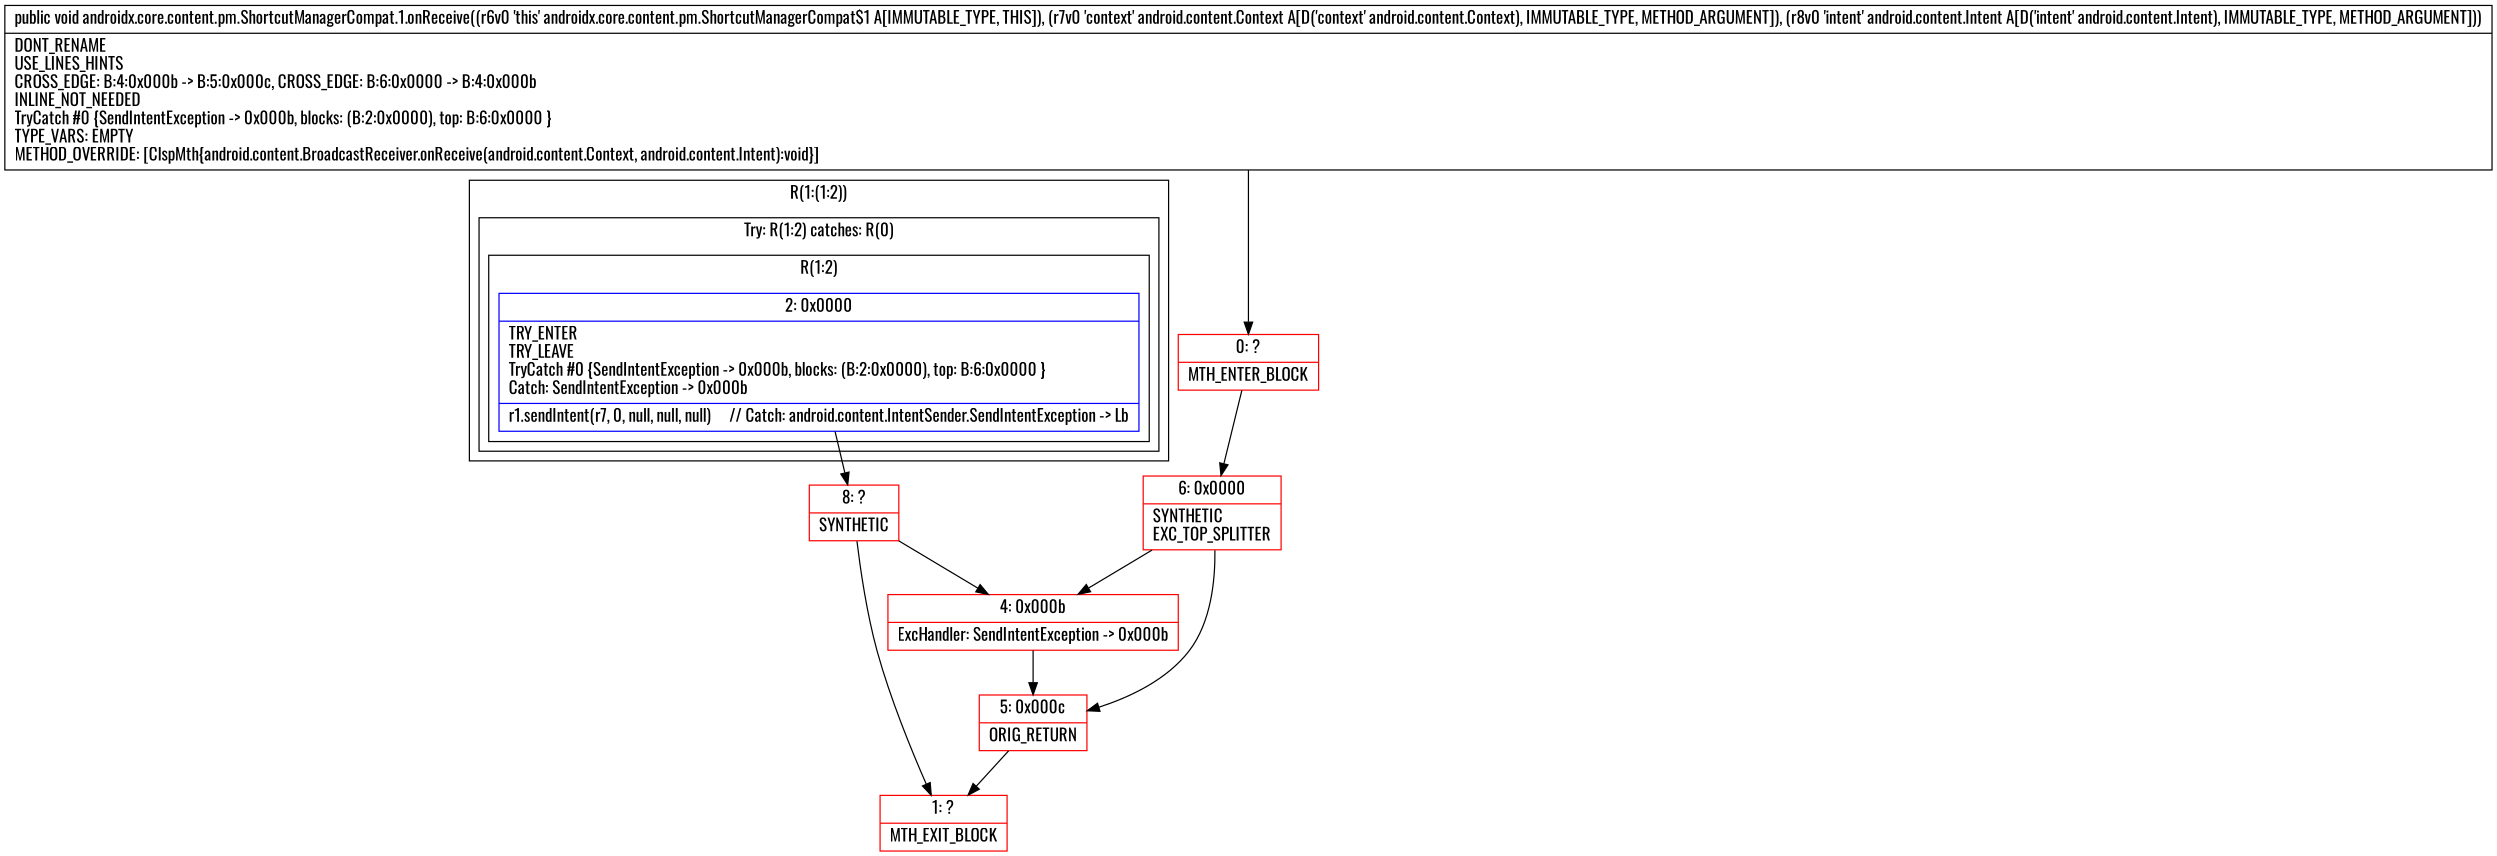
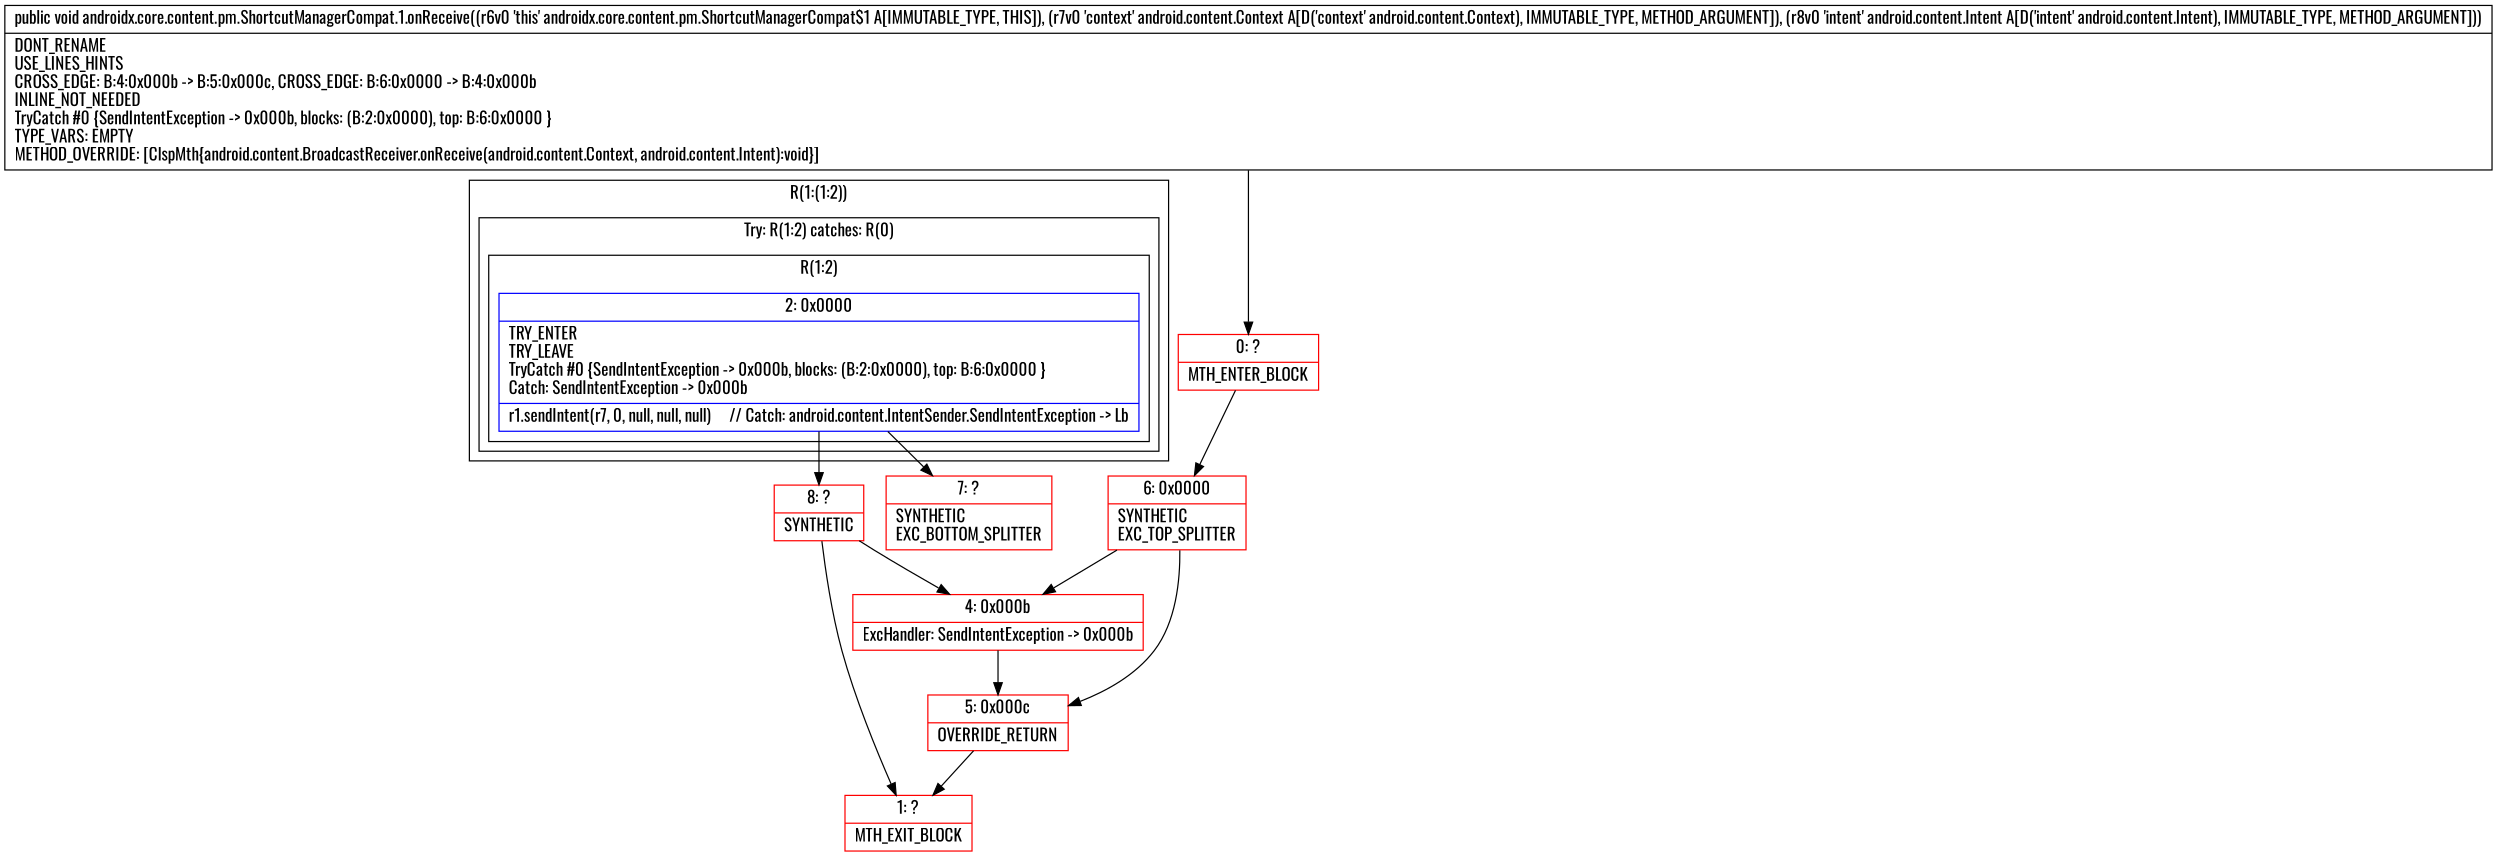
none -> (969, 513)
(1033, 736) -> (998, 736)
